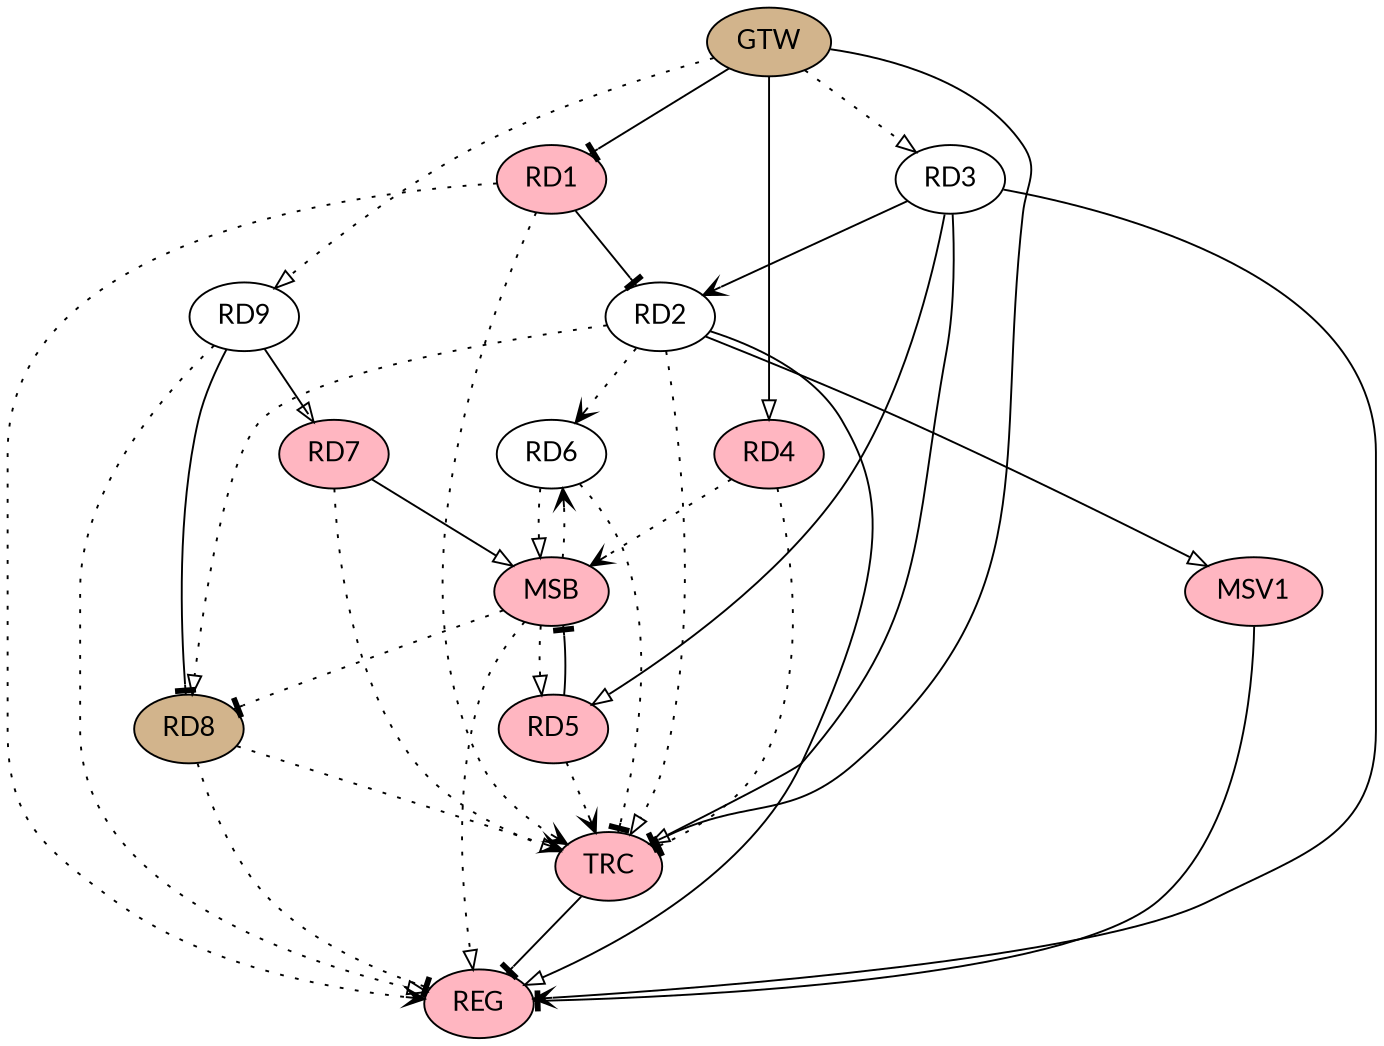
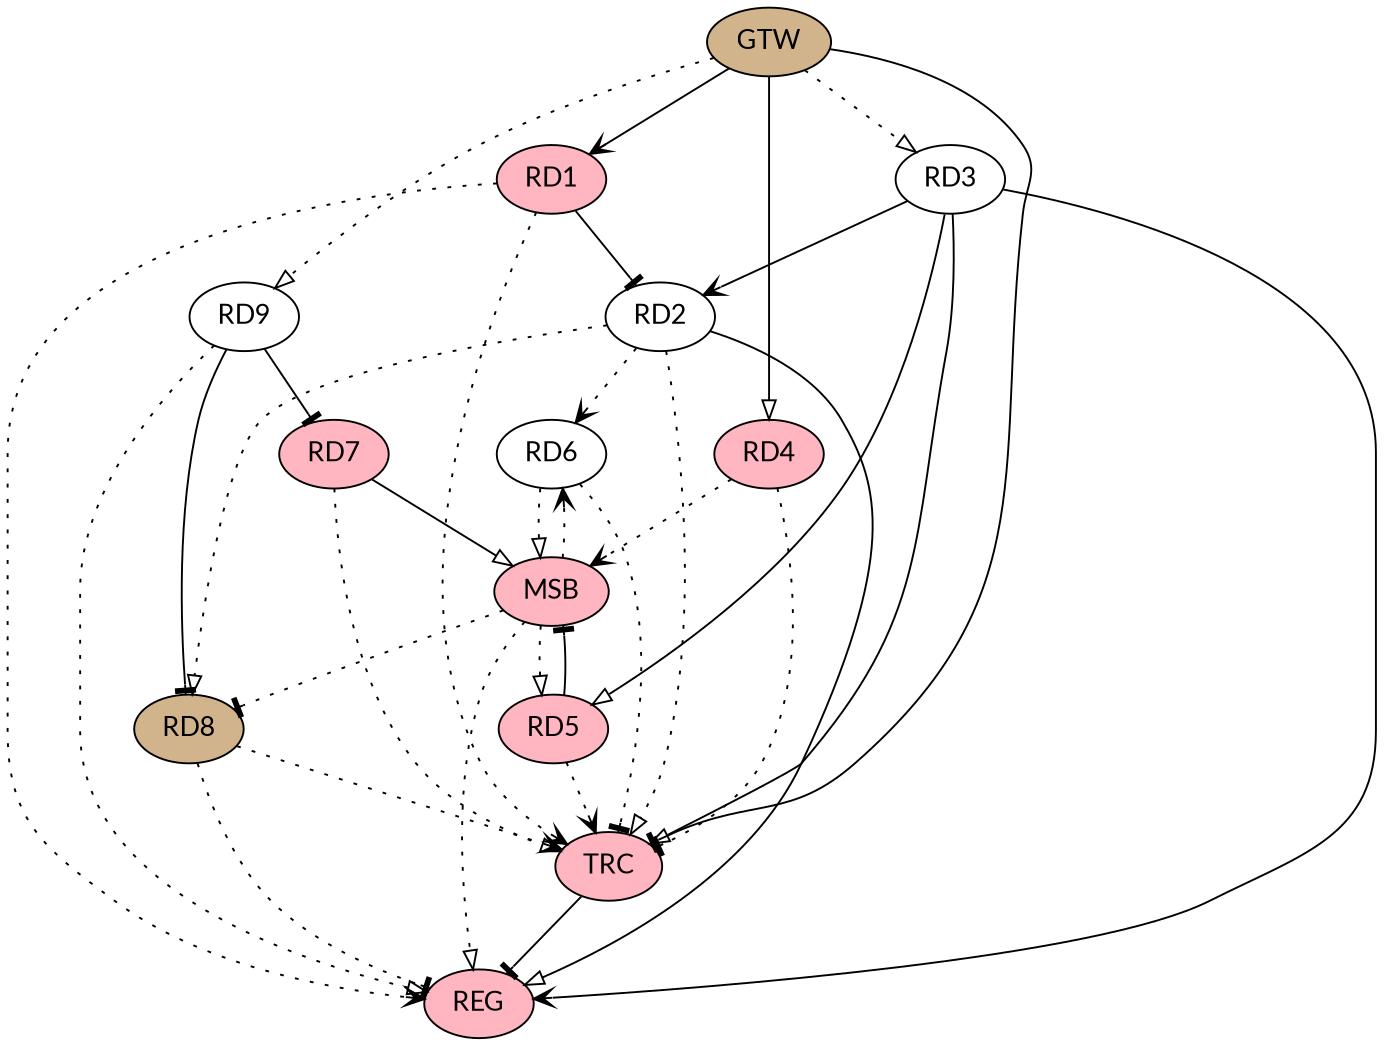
(664, 109) -> (664, 109)
(286, 382) -> (286, 382)
(1254, 592) -> none
